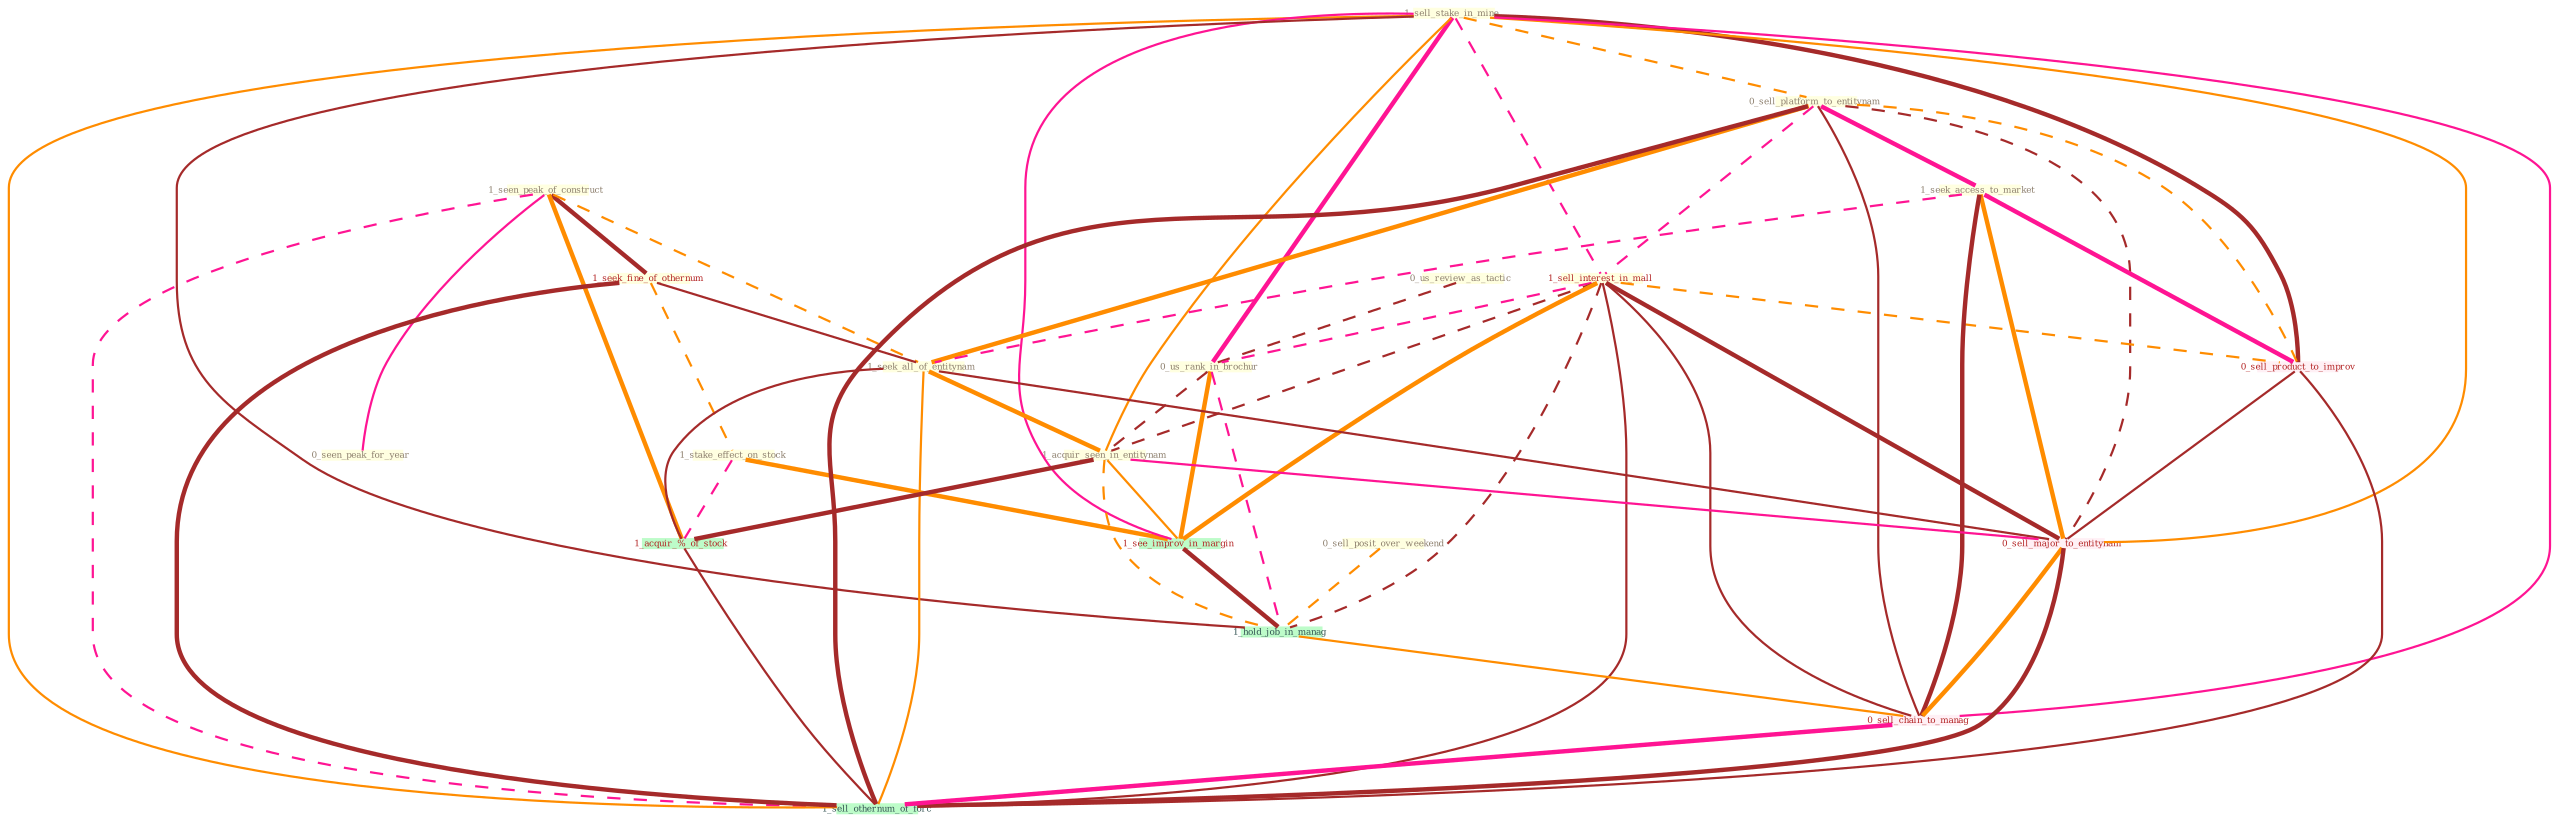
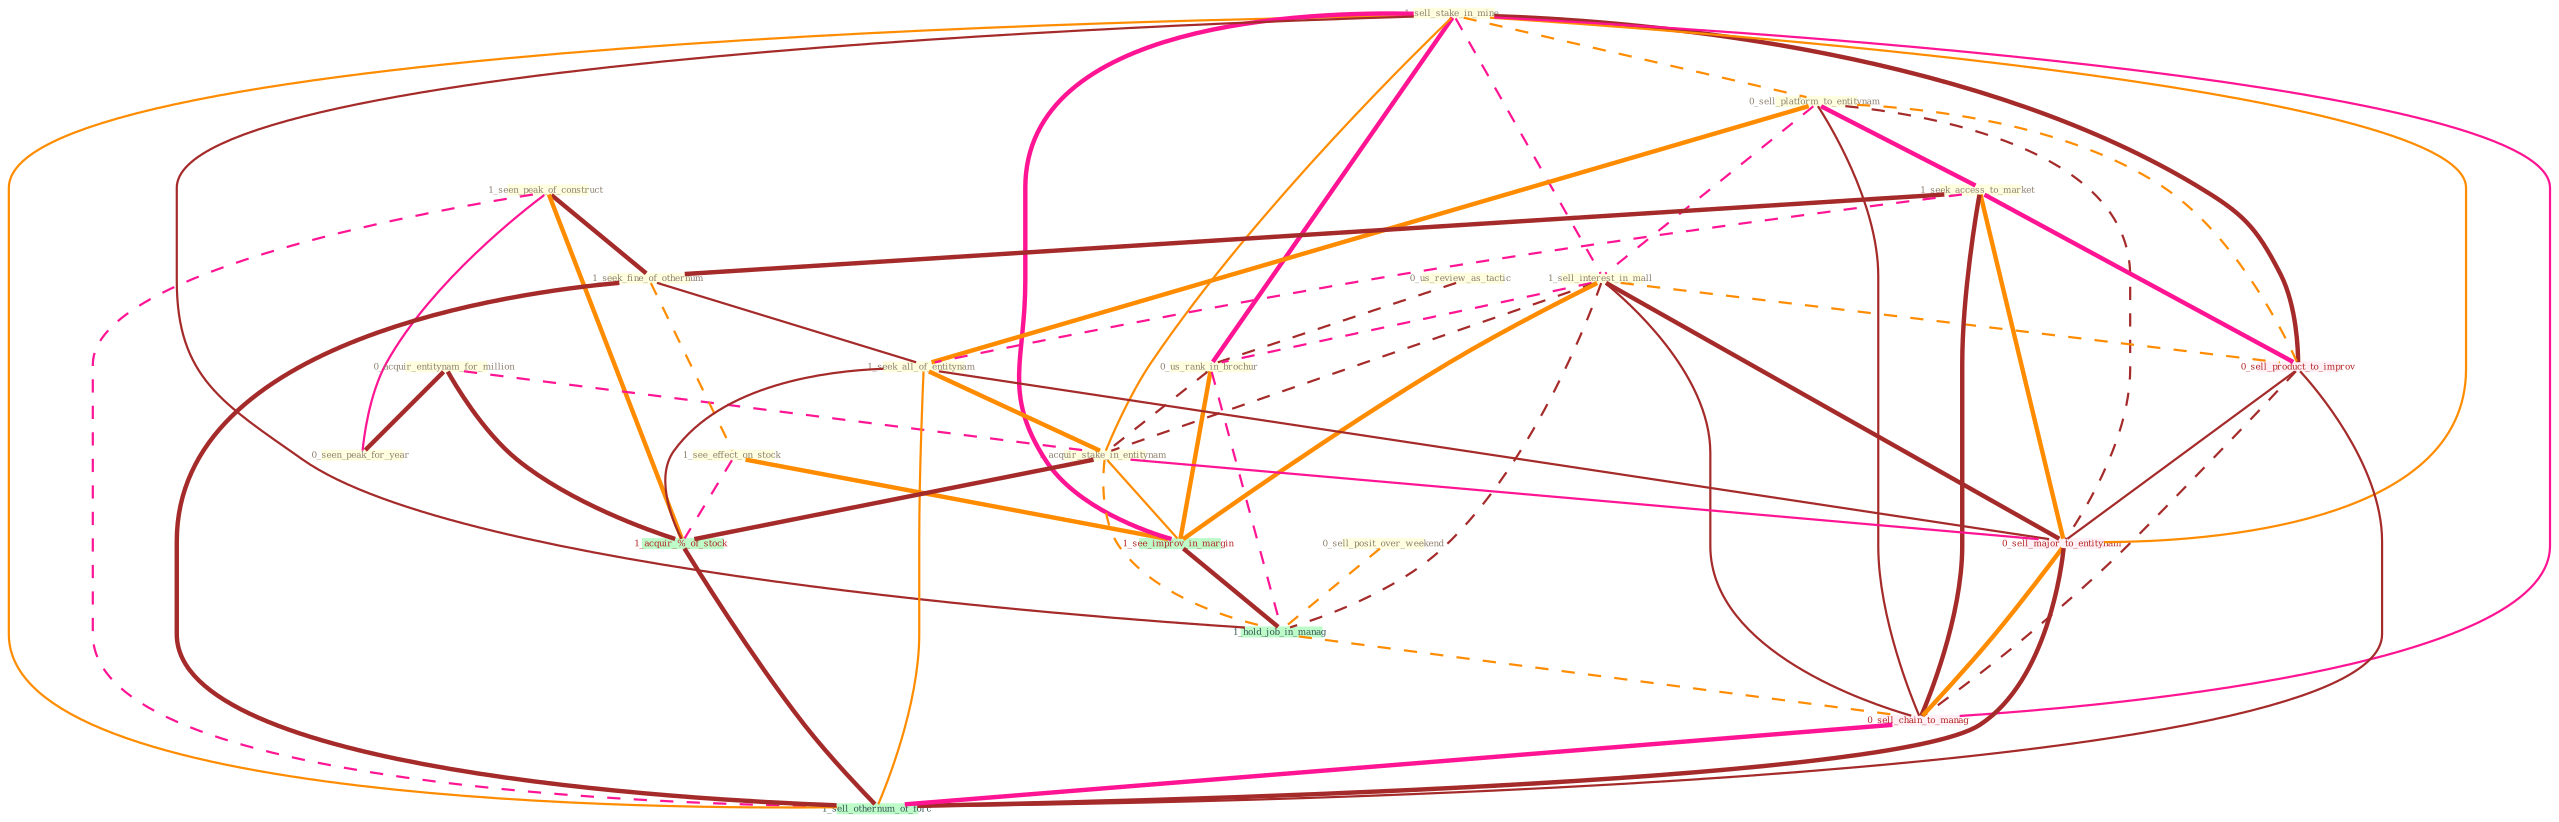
(1029, 169) -> (1029, 169)
(1093, 228) -> none
none -> (1283, 236)
(650, 278) -> (650, 278)
(736, 278) -> none
(1602, 278) -> (1602, 278)
none -> (446, 367)
(734, 455) -> (734, 455)
(1105, 455) -> (1105, 455)
none -> (2110, 563)
(1586, 674) -> (1601, 676)
(772, 682) -> (772, 682)
(1469, 744) -> none
